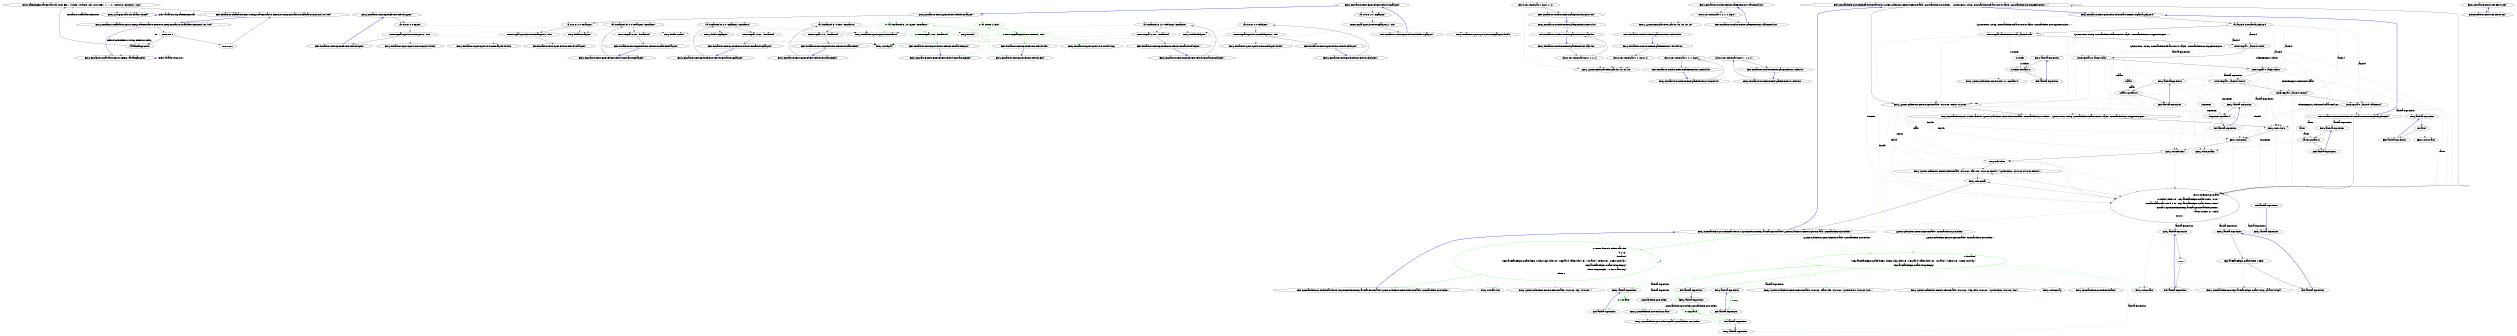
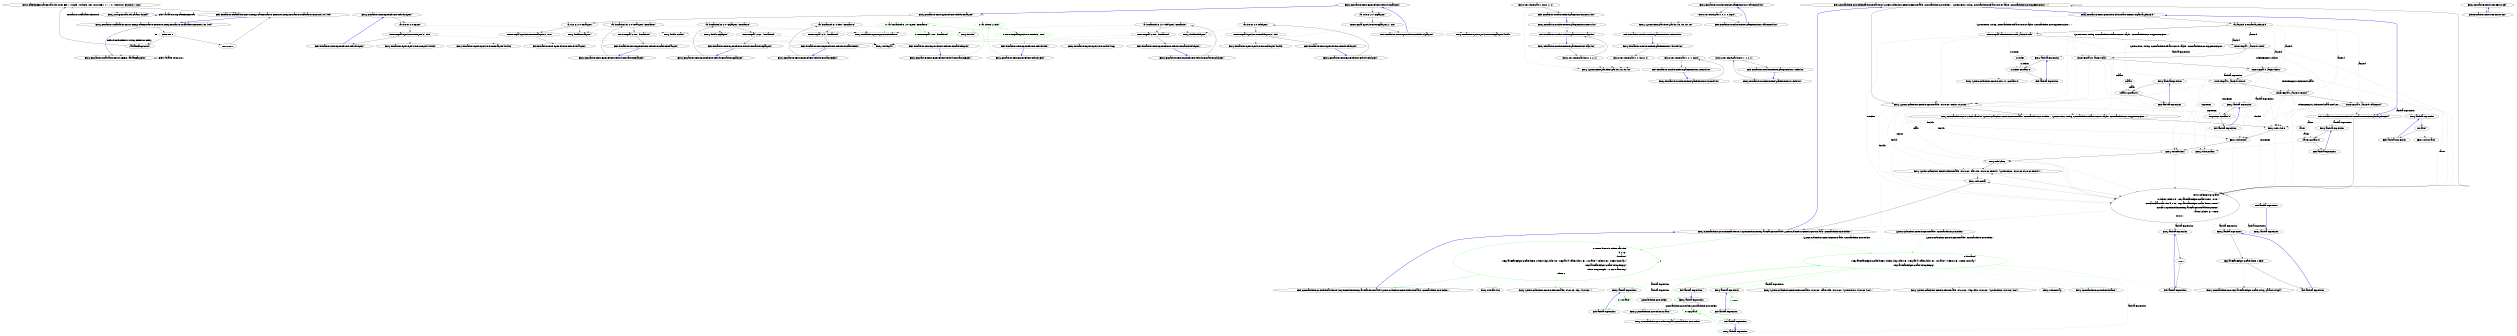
(2144, 290) -> none
